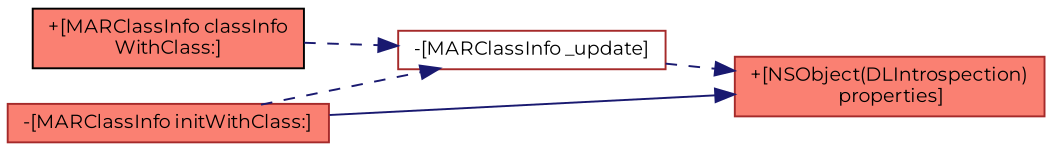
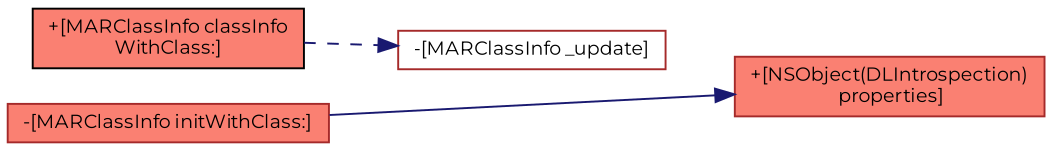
(690, 66) -> none
(341, 88) -> none
